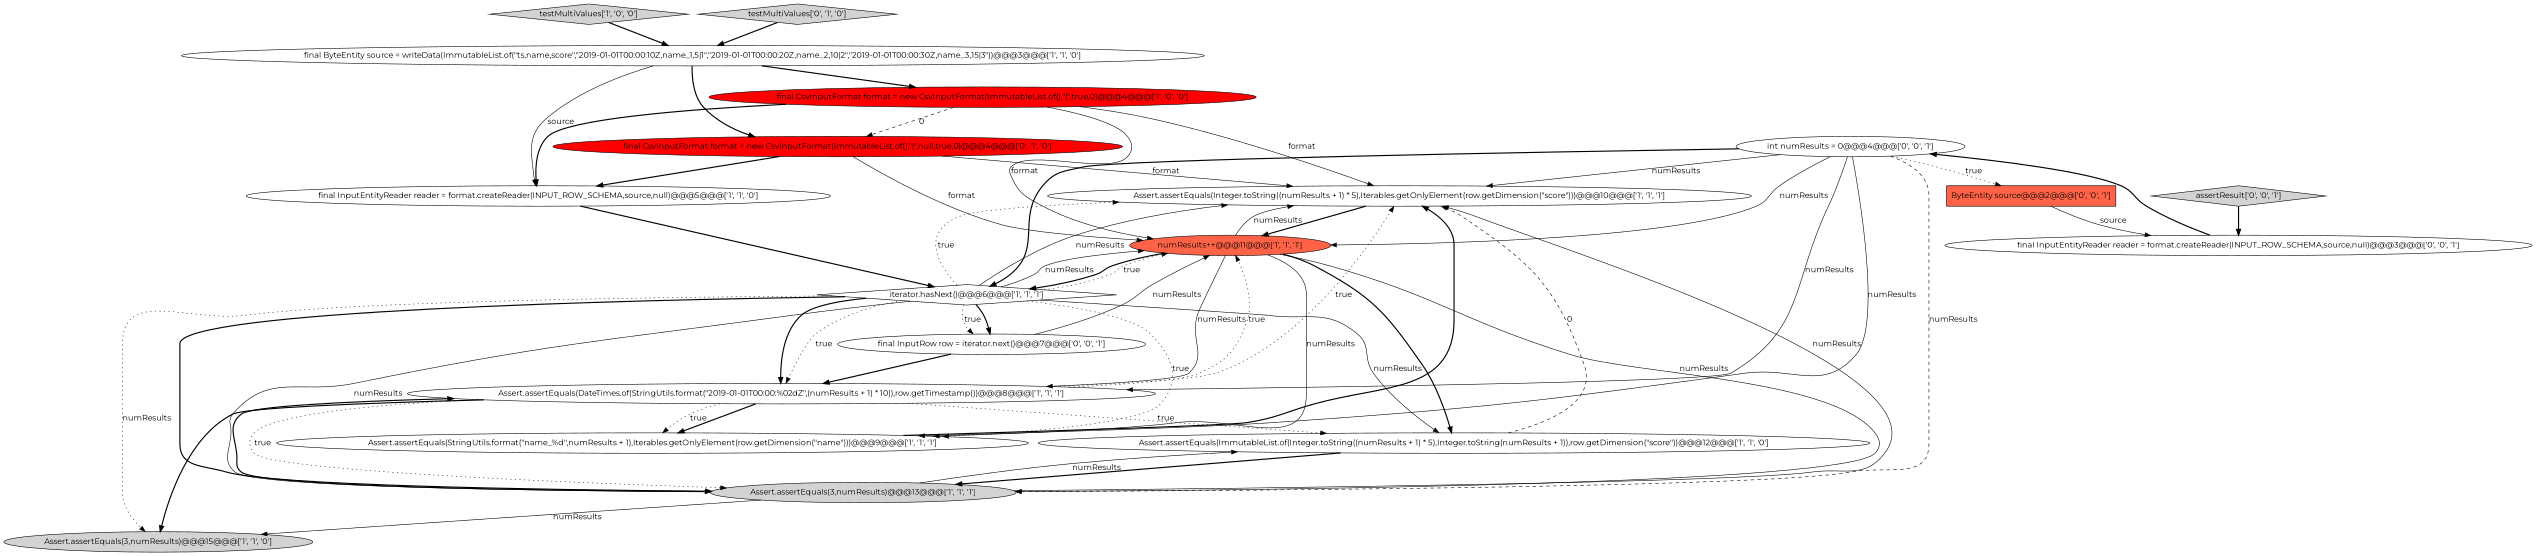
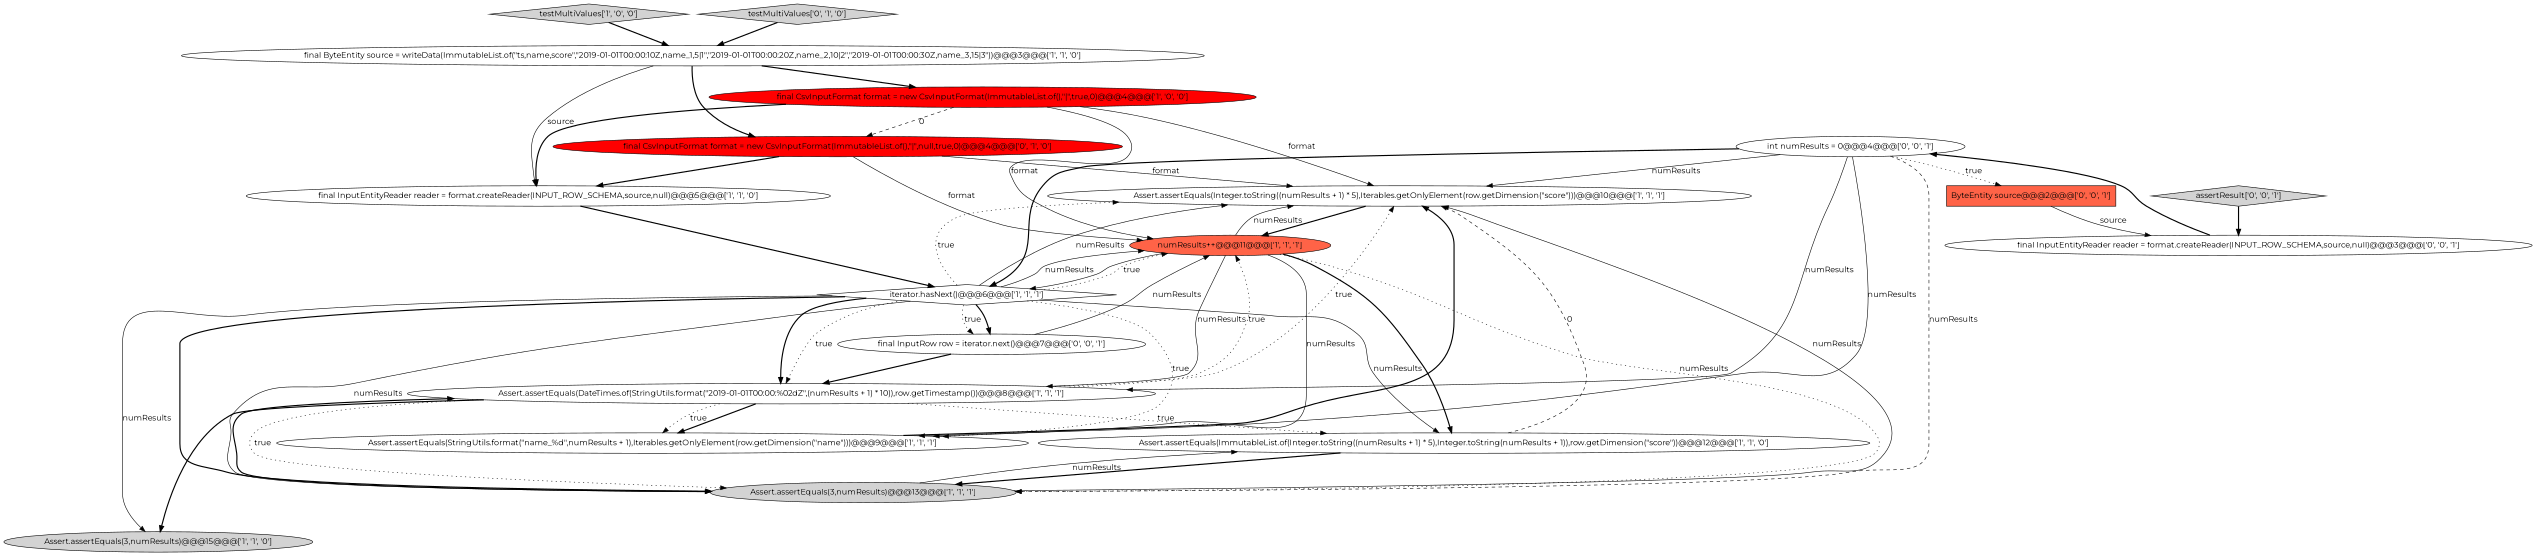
(1593, 235) -> none
(1101, 272) -> (1101, 272)
(373, 306) -> (373, 306)
(1773, 471) -> (1773, 471)
(514, 517) -> none
